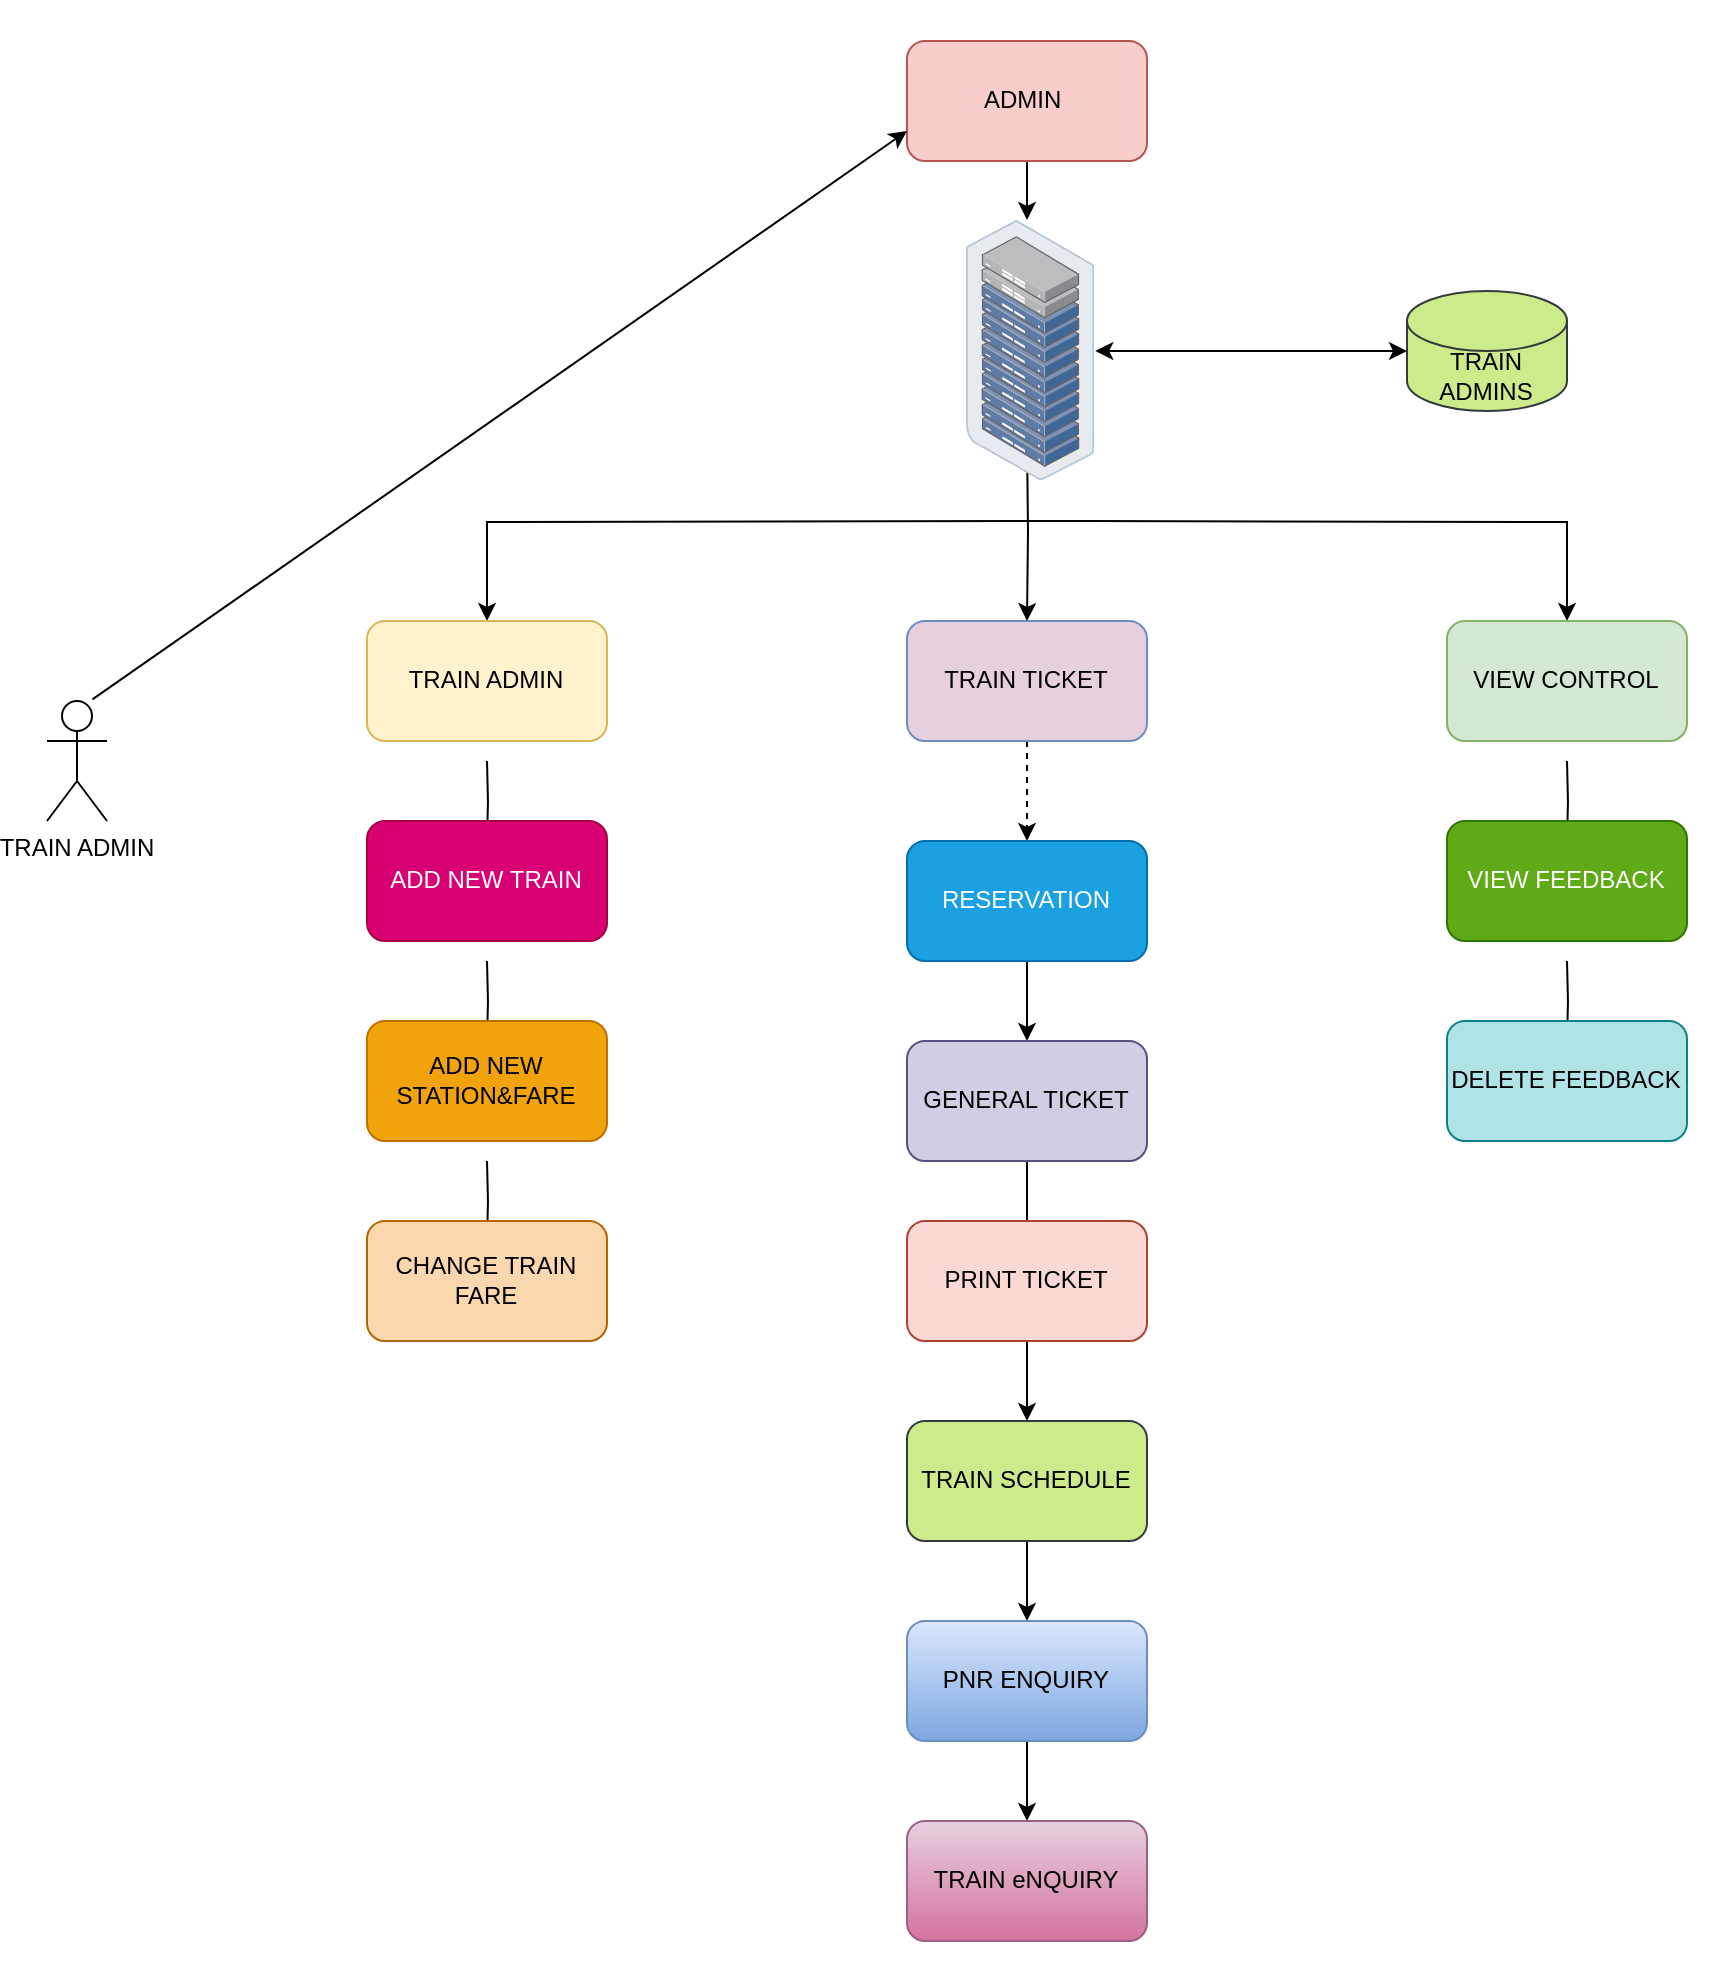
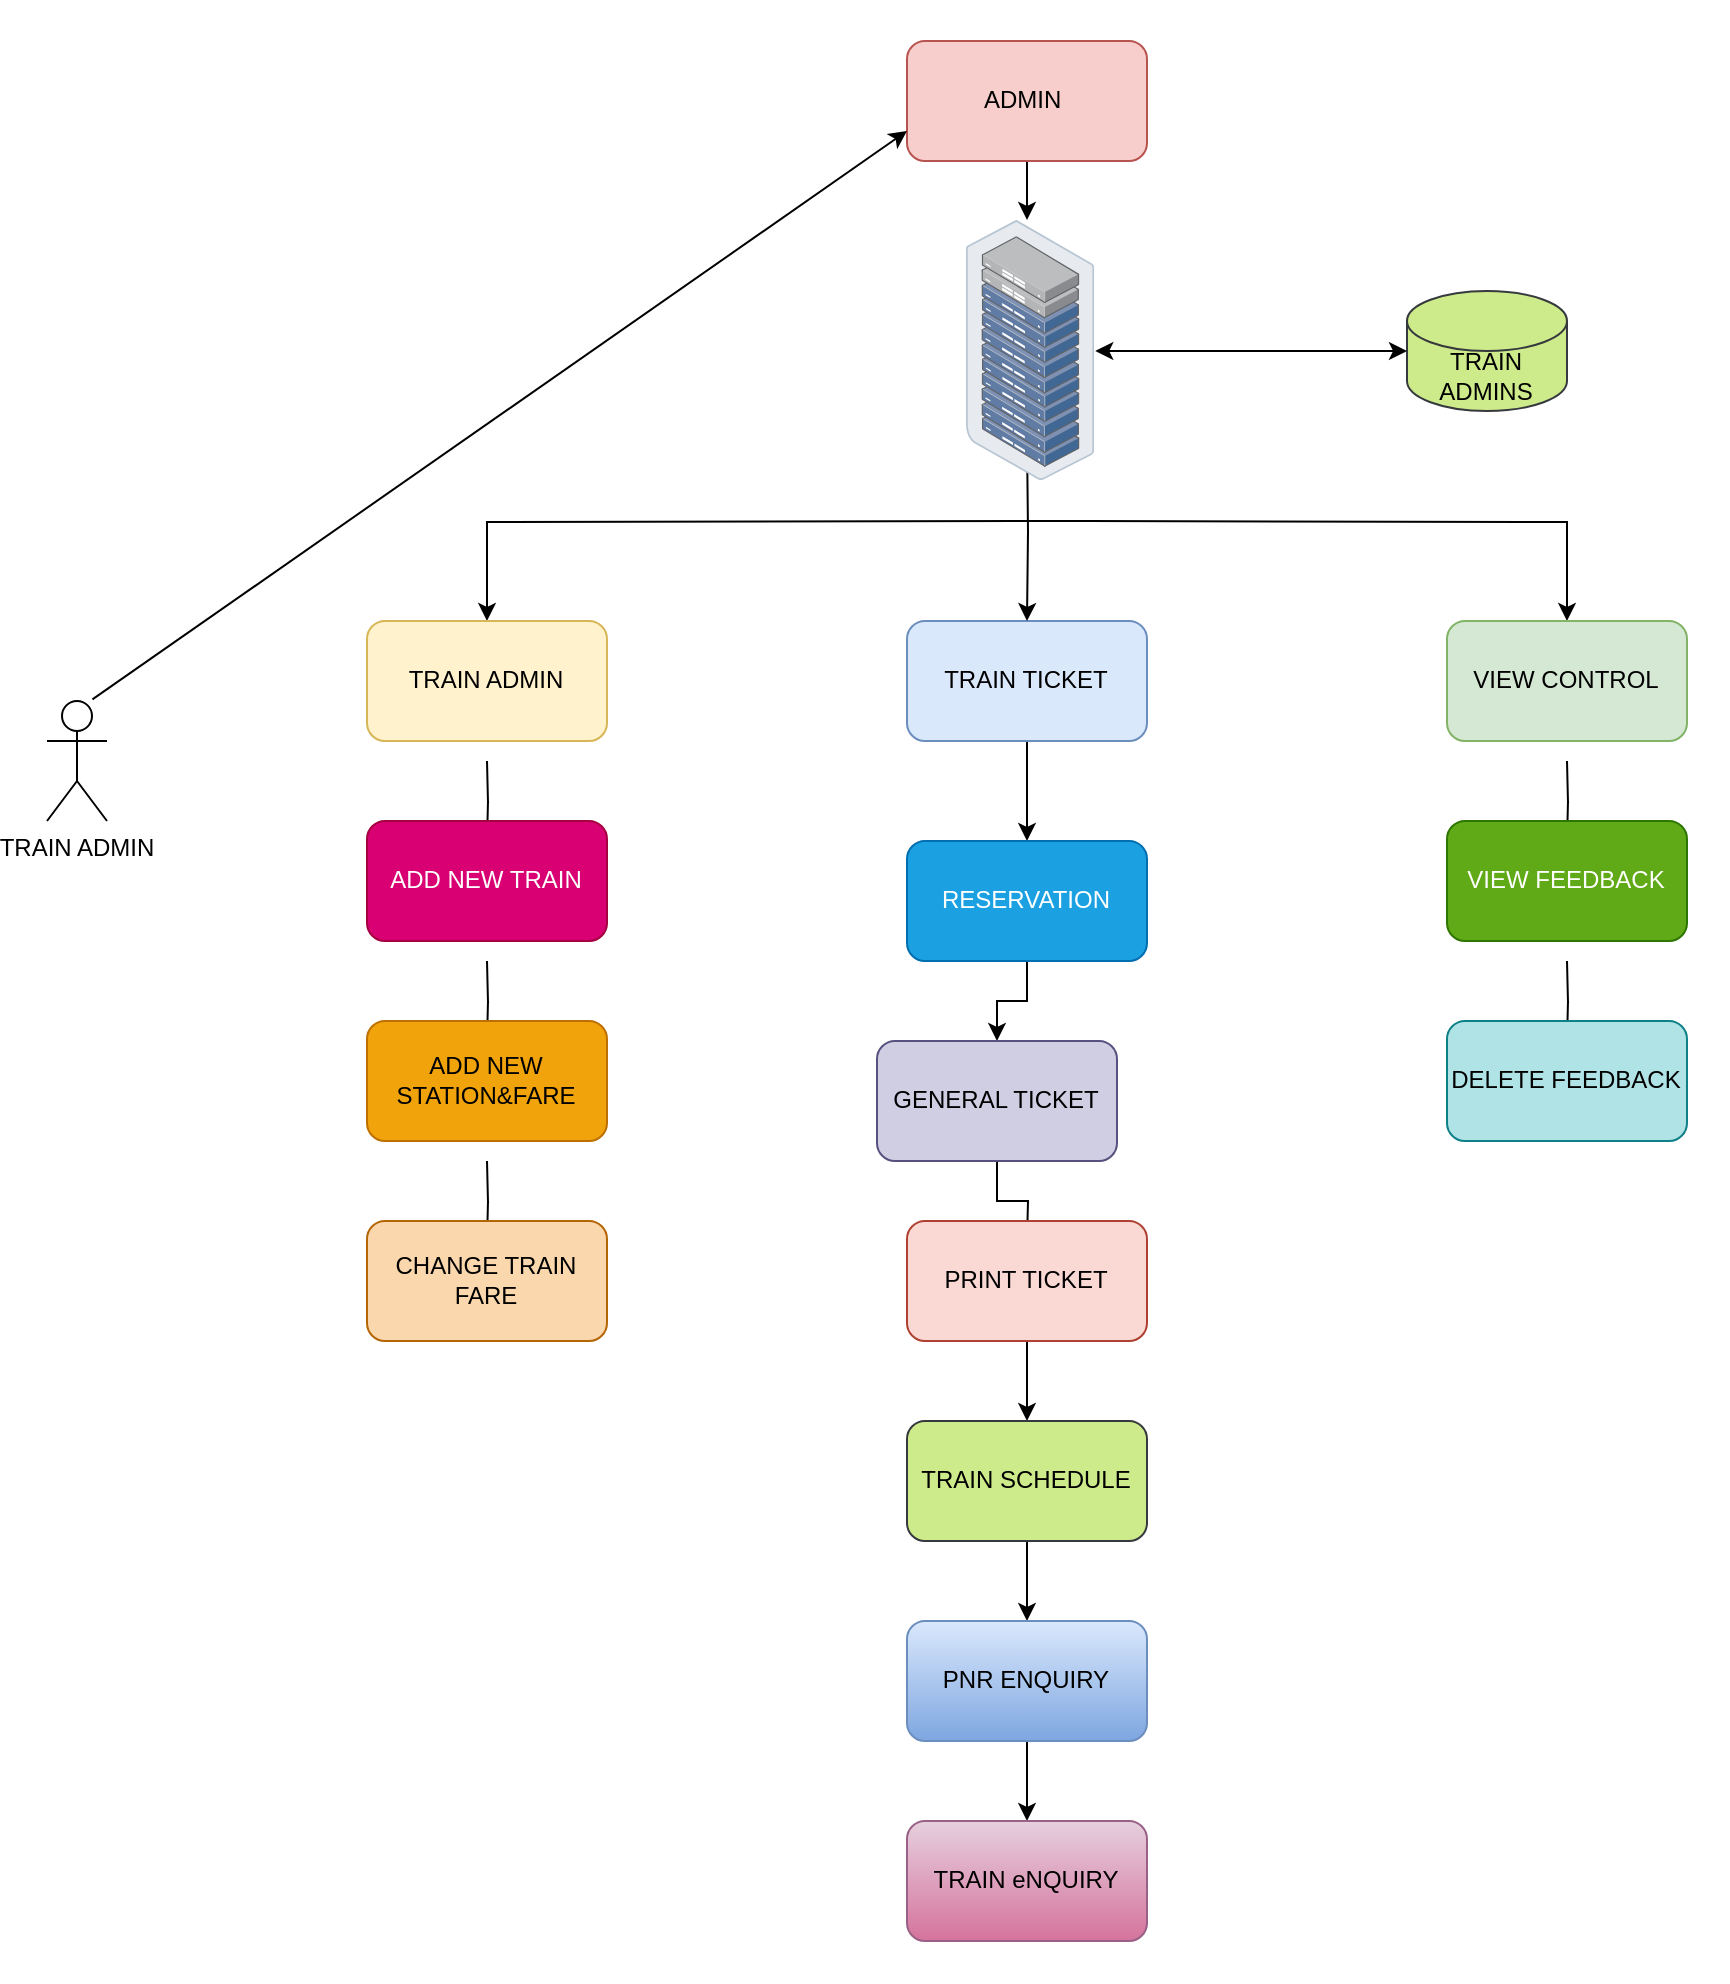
(1027, 681) -> (1027, 681)
(1027, 785) -> (1027, 785)
(1027, 1101) -> (997, 1101)
